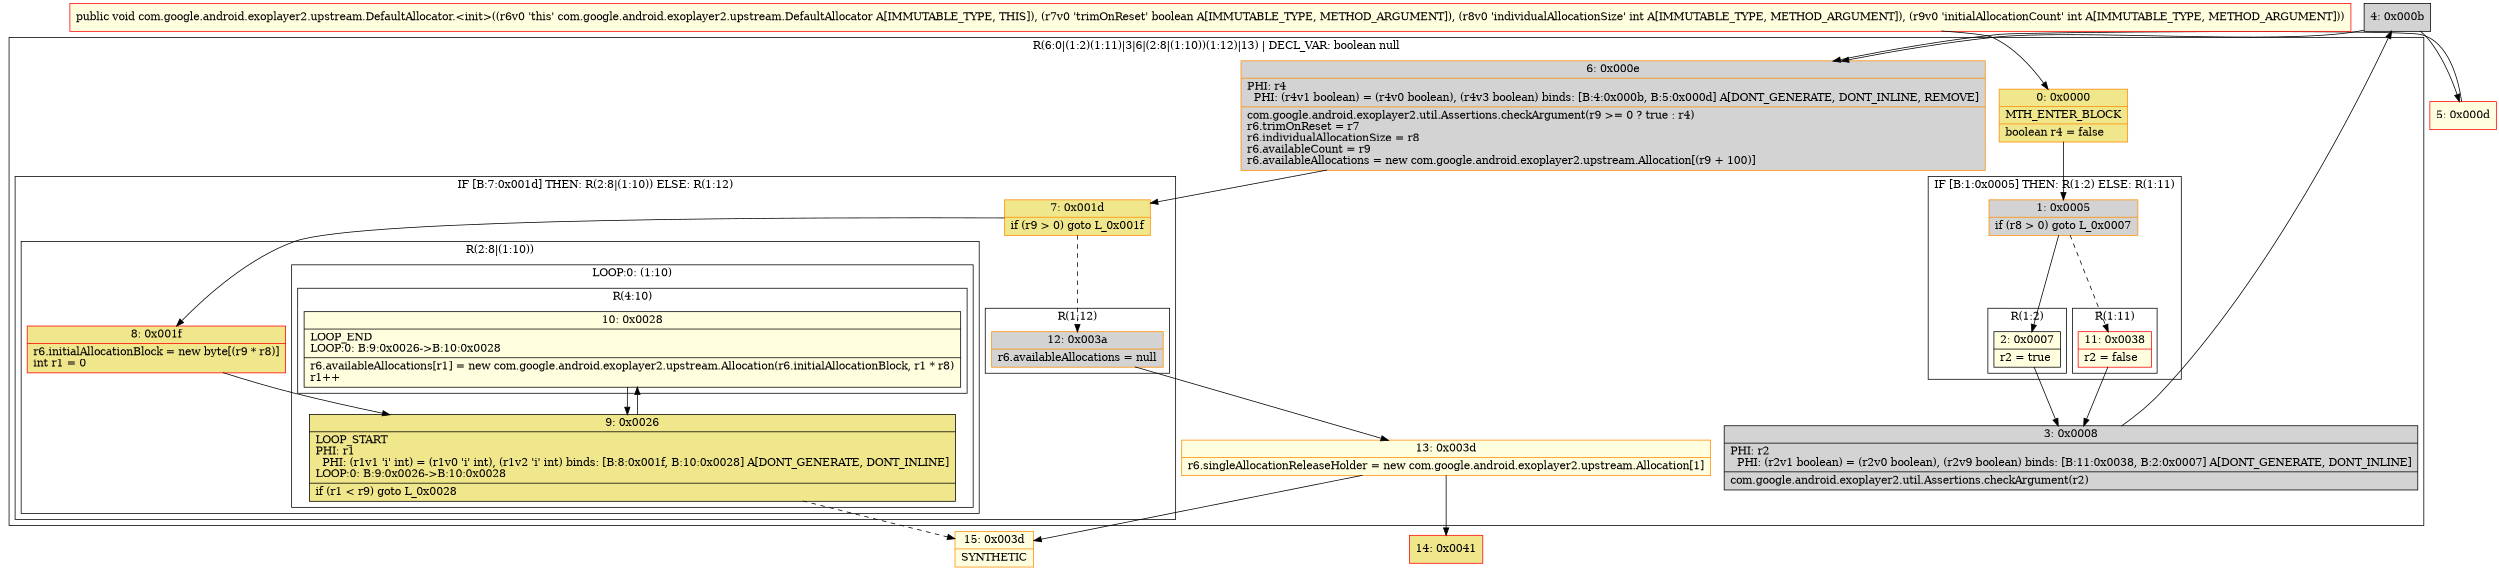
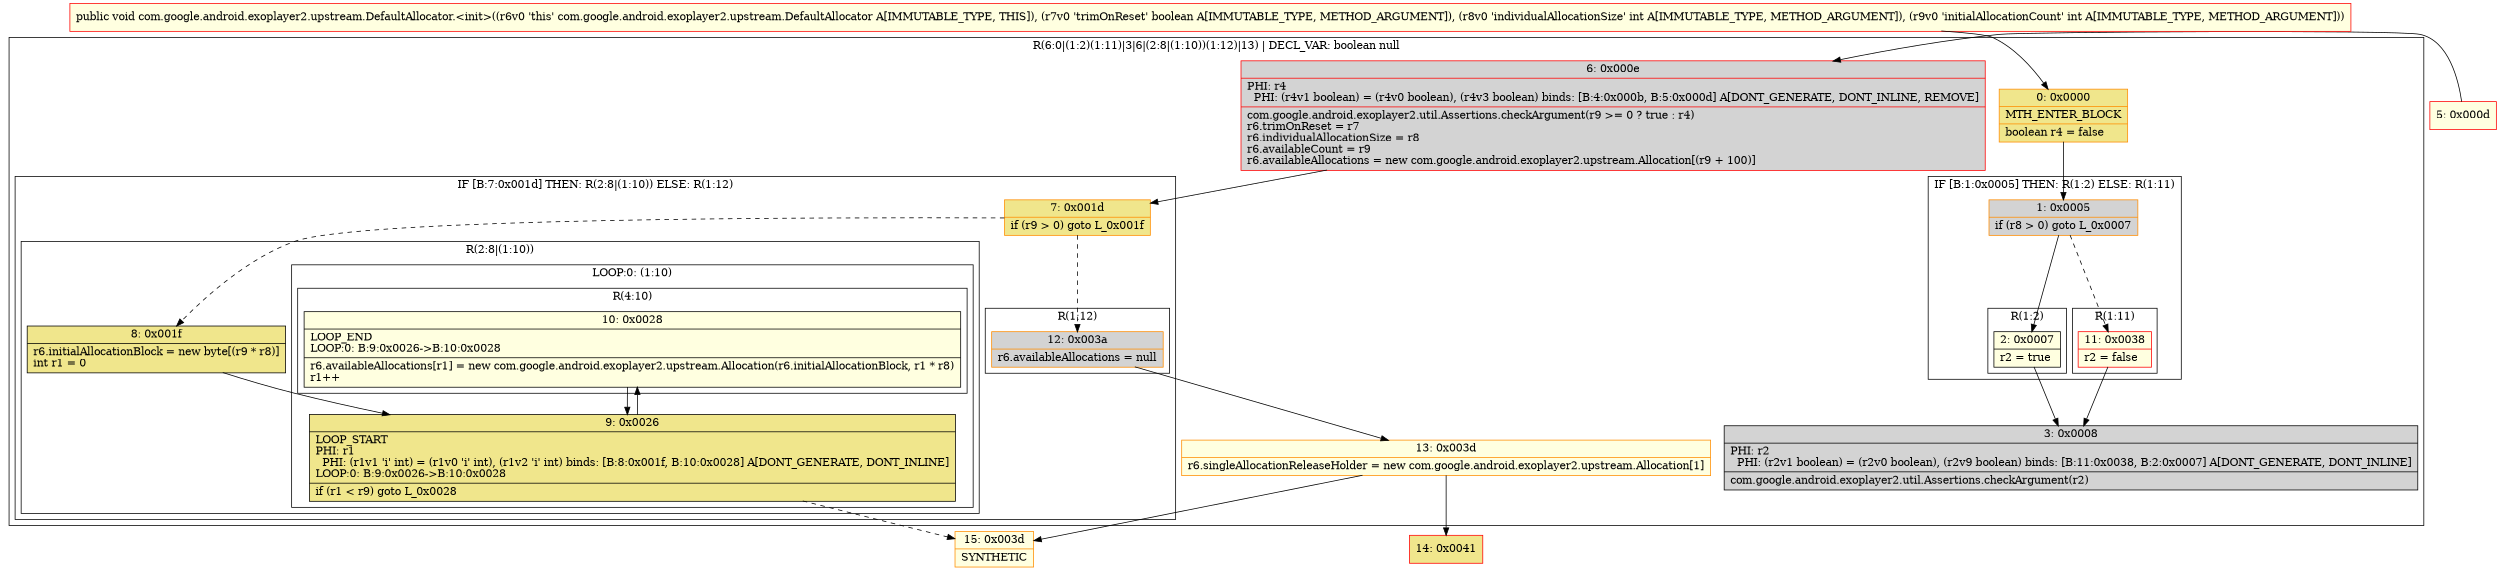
(2397, 17) -> none
(1613, 116) -> (1613, 116)
(580, 221) -> (580, 221)
(156, 349) -> (156, 349)
